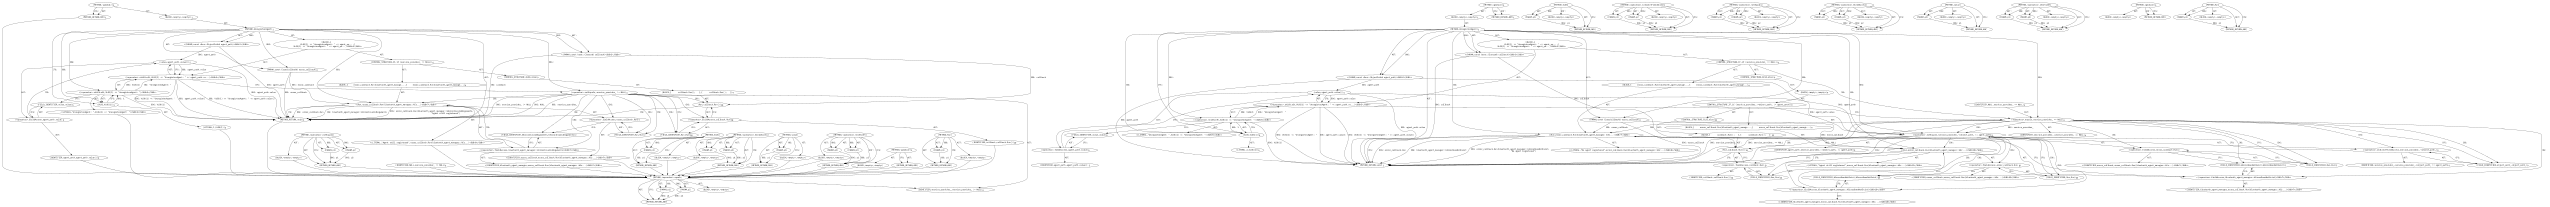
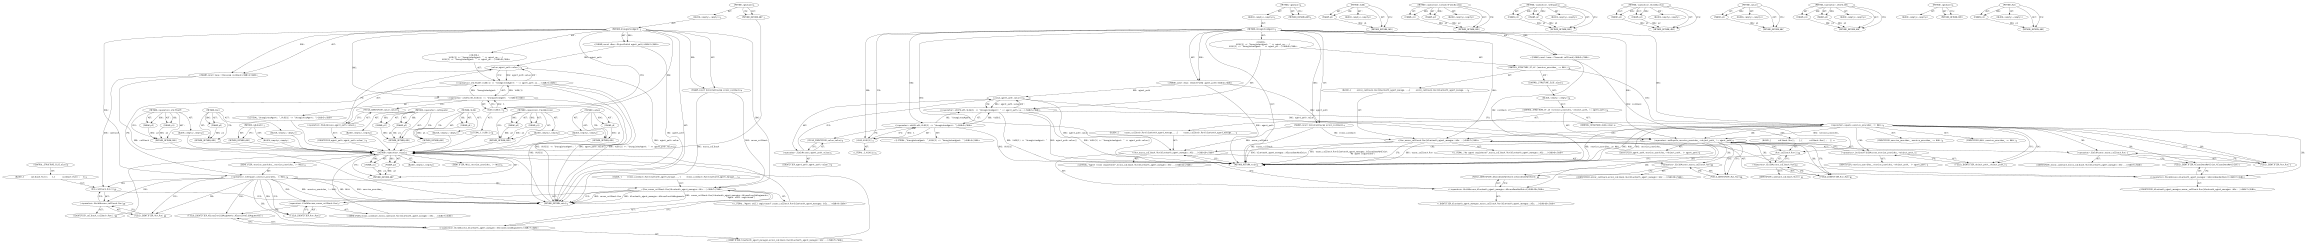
(402, 62) -> none
(889, 97) -> (267, 171)
(2018, 112) -> (1924, 133)
(537, 176) -> (433, 159)
